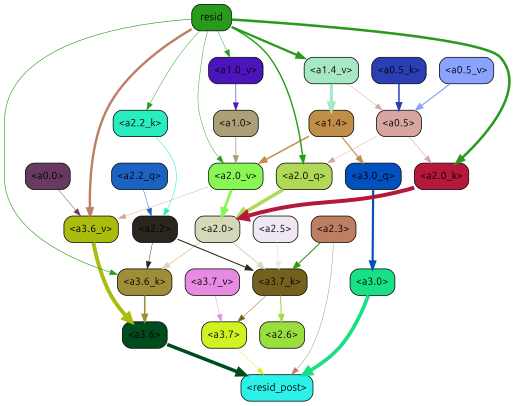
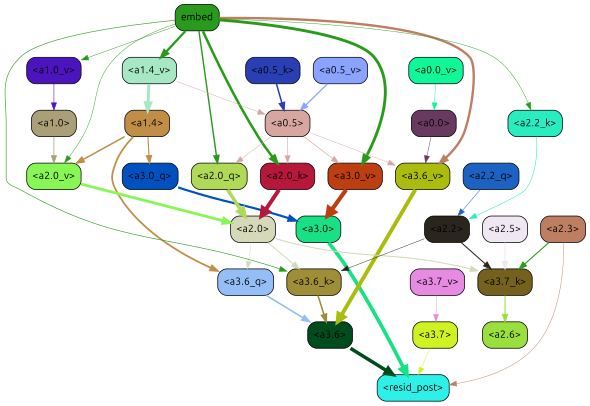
(212, 18) -> (197, 18)
none -> (436, 71)
none -> (355, 176)
(165, 202) -> (349, 148)
none -> (246, 282)
(255, 306) -> none
